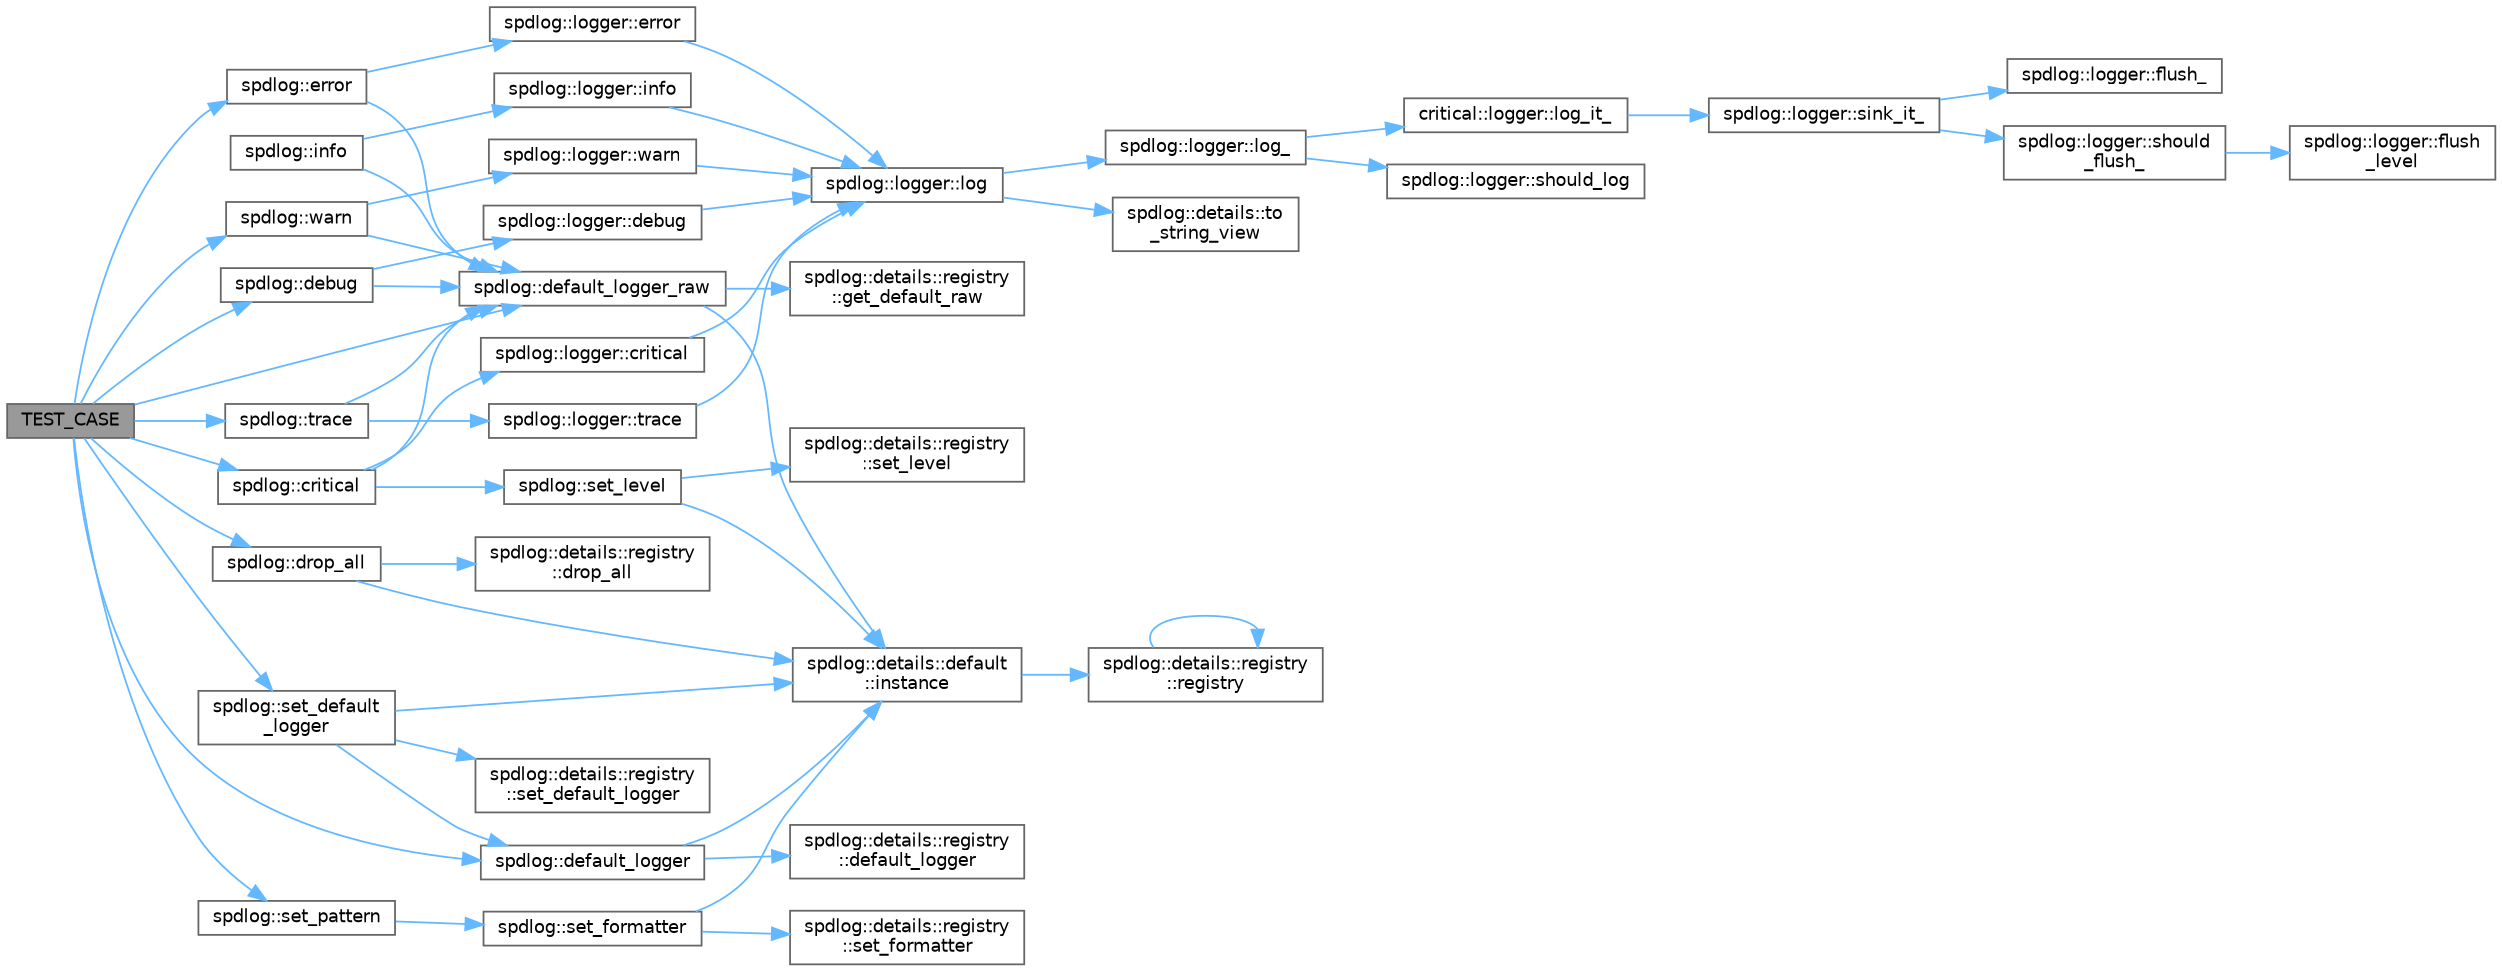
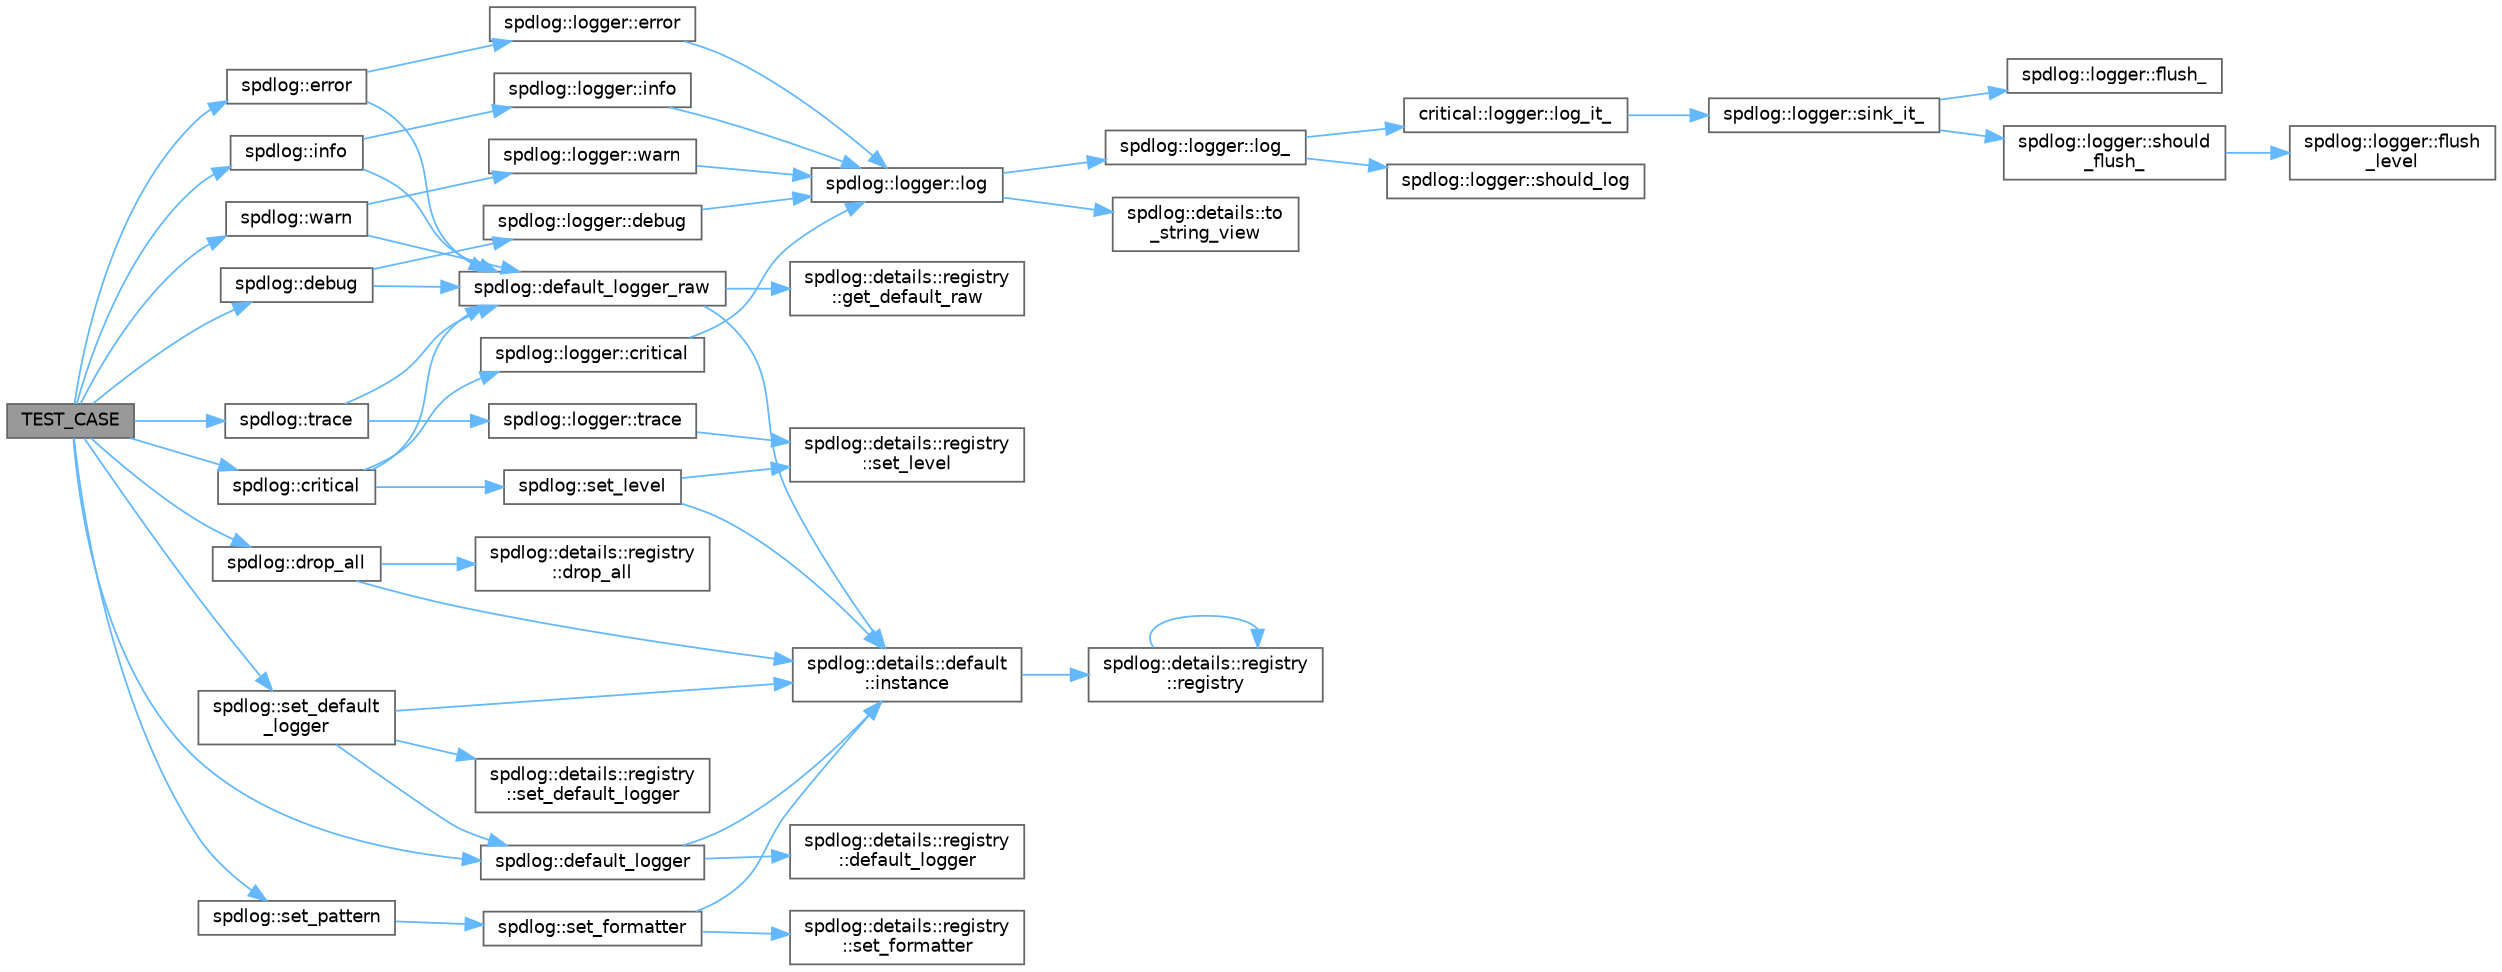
(762, 305) -> (734, 436)
(319, 357) -> (127, 277)
